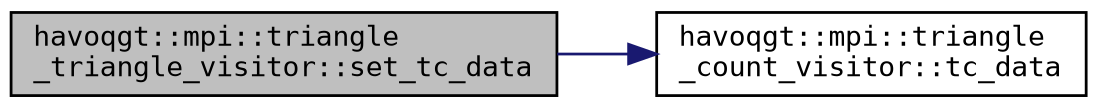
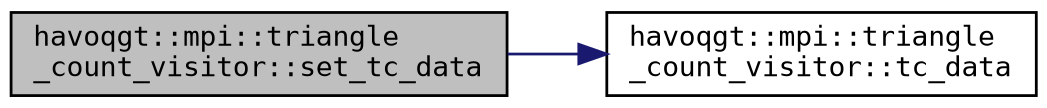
(284, 54) -> (259, 54)
